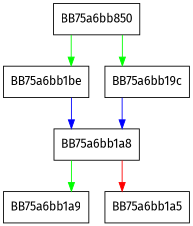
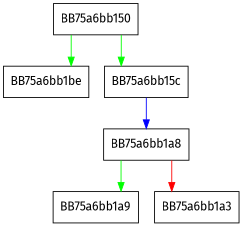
(97, 19) -> (96, 19)
(147, 82) -> (146, 82)
(71, 109) -> none
(147, 207) -> (197, 207)
